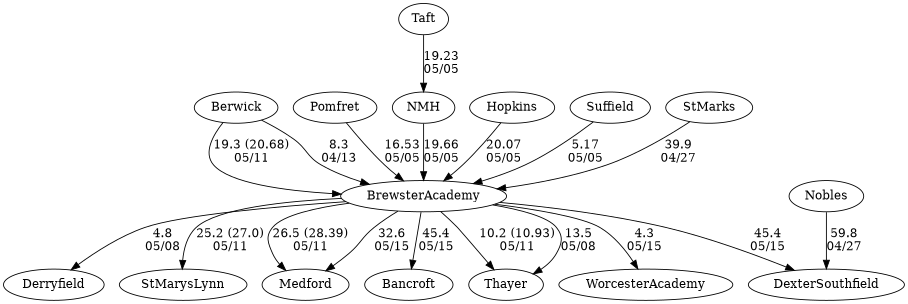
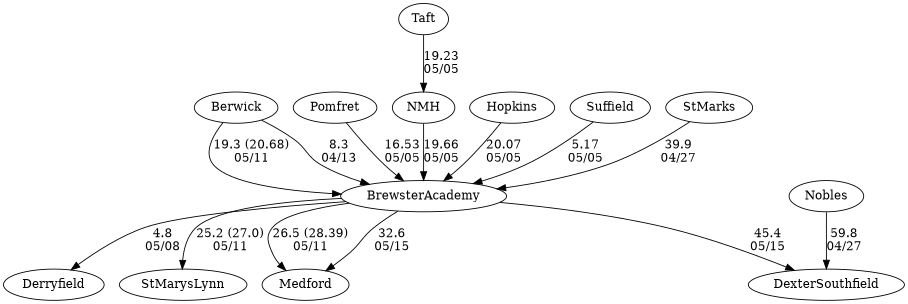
(409, 285) -> none
(506, 285) -> none
(646, 285) -> none
